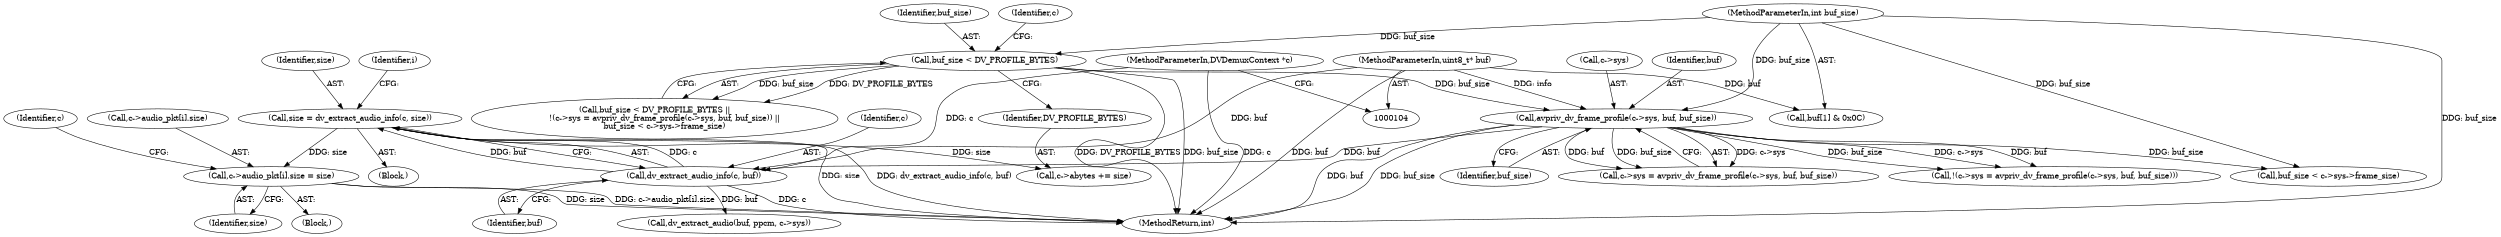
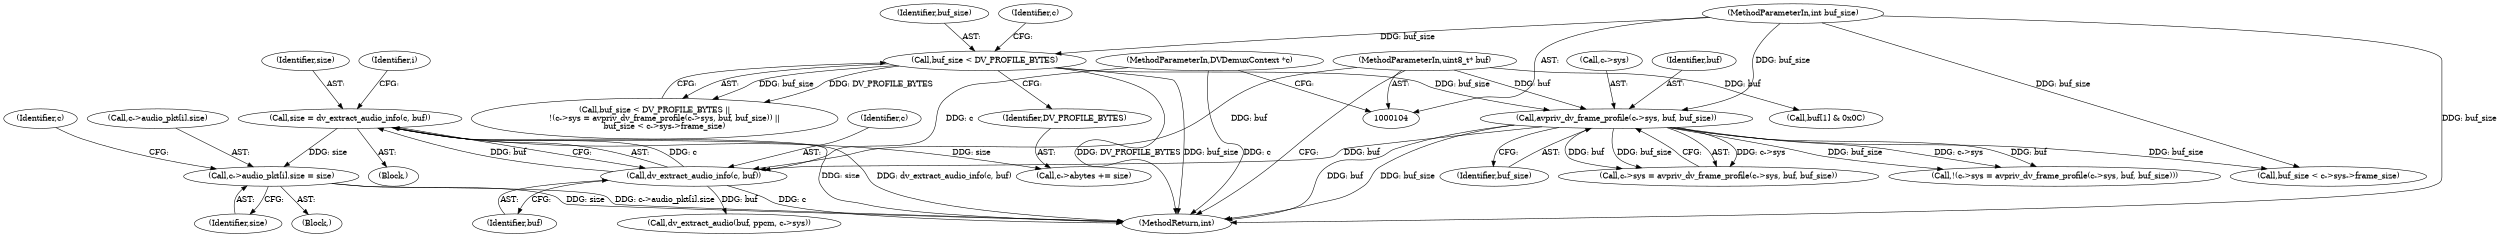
(1816, 62) -> (1548, 46)
(1533, 84) -> (1533, 84)
(350, 119) -> (350, 119)
(1310, 153) -> (1310, 153)
